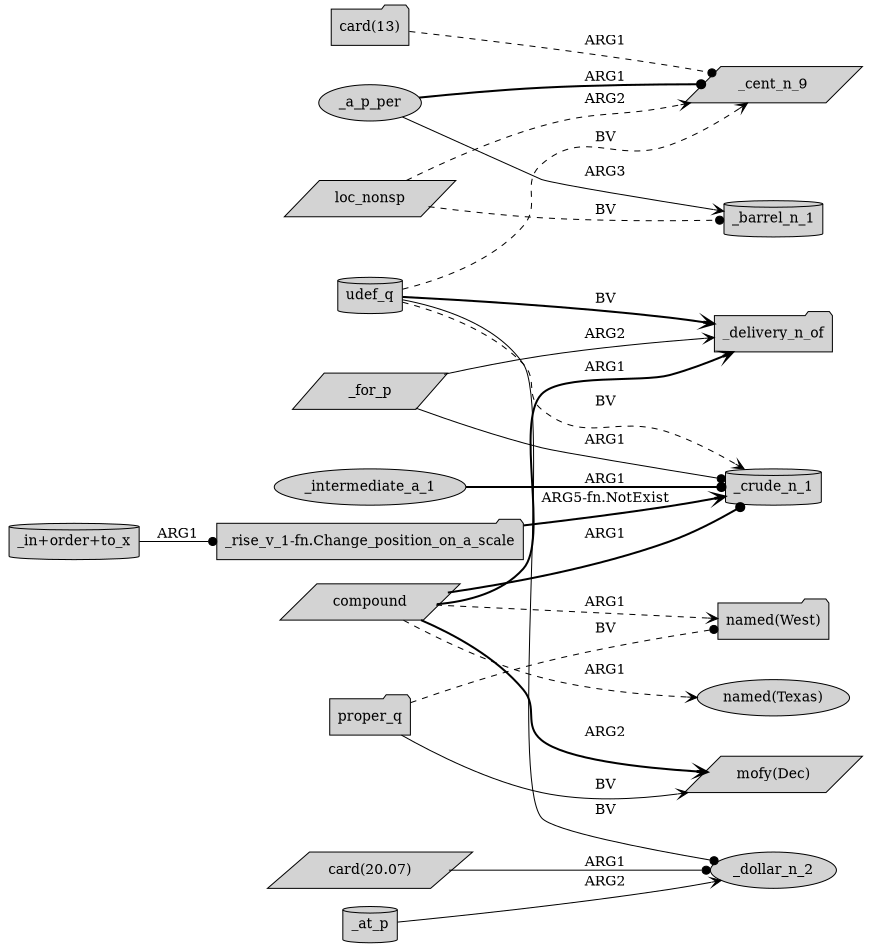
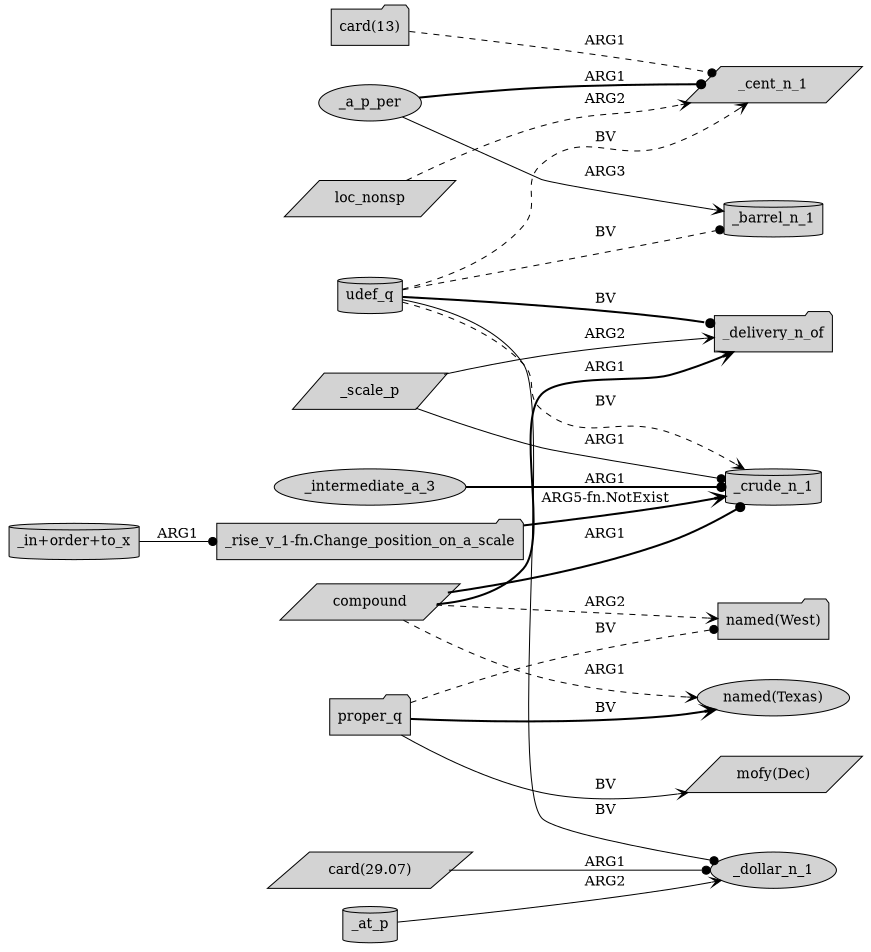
(773, 85) -> (773, 85)
(572, 219) -> (559, 261)
(554, 307) -> (554, 307)
(370, 391) -> (370, 391)
(370, 487) -> (370, 487)
(606, 602) -> (606, 602)
none -> (558, 721)
(535, 733) -> none
(370, 870) -> (370, 870)
(773, 870) -> (773, 870)
